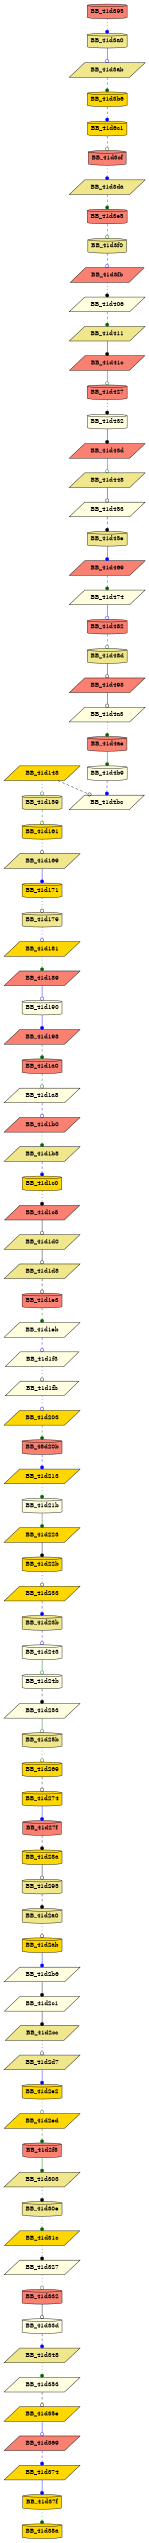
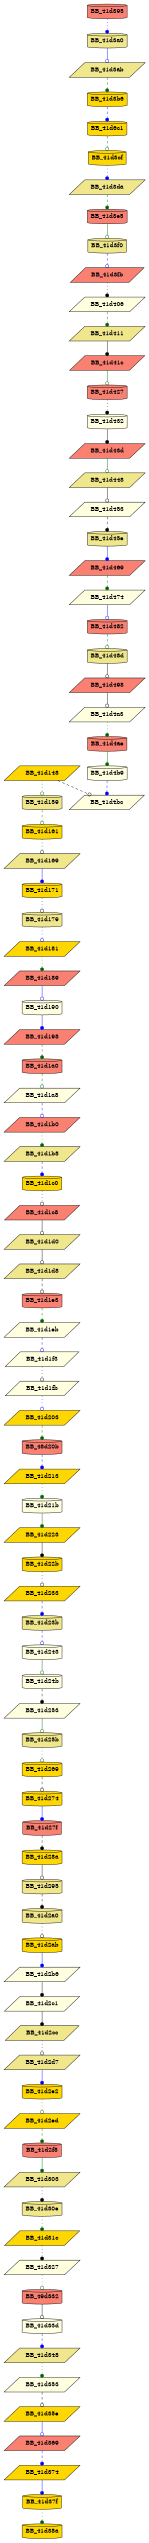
(107, 158) -> (107, 158)
(107, 230) -> (107, 230)
(42, 1196) -> (42, 1196)
(42, 2297) -> (42, 2297)
